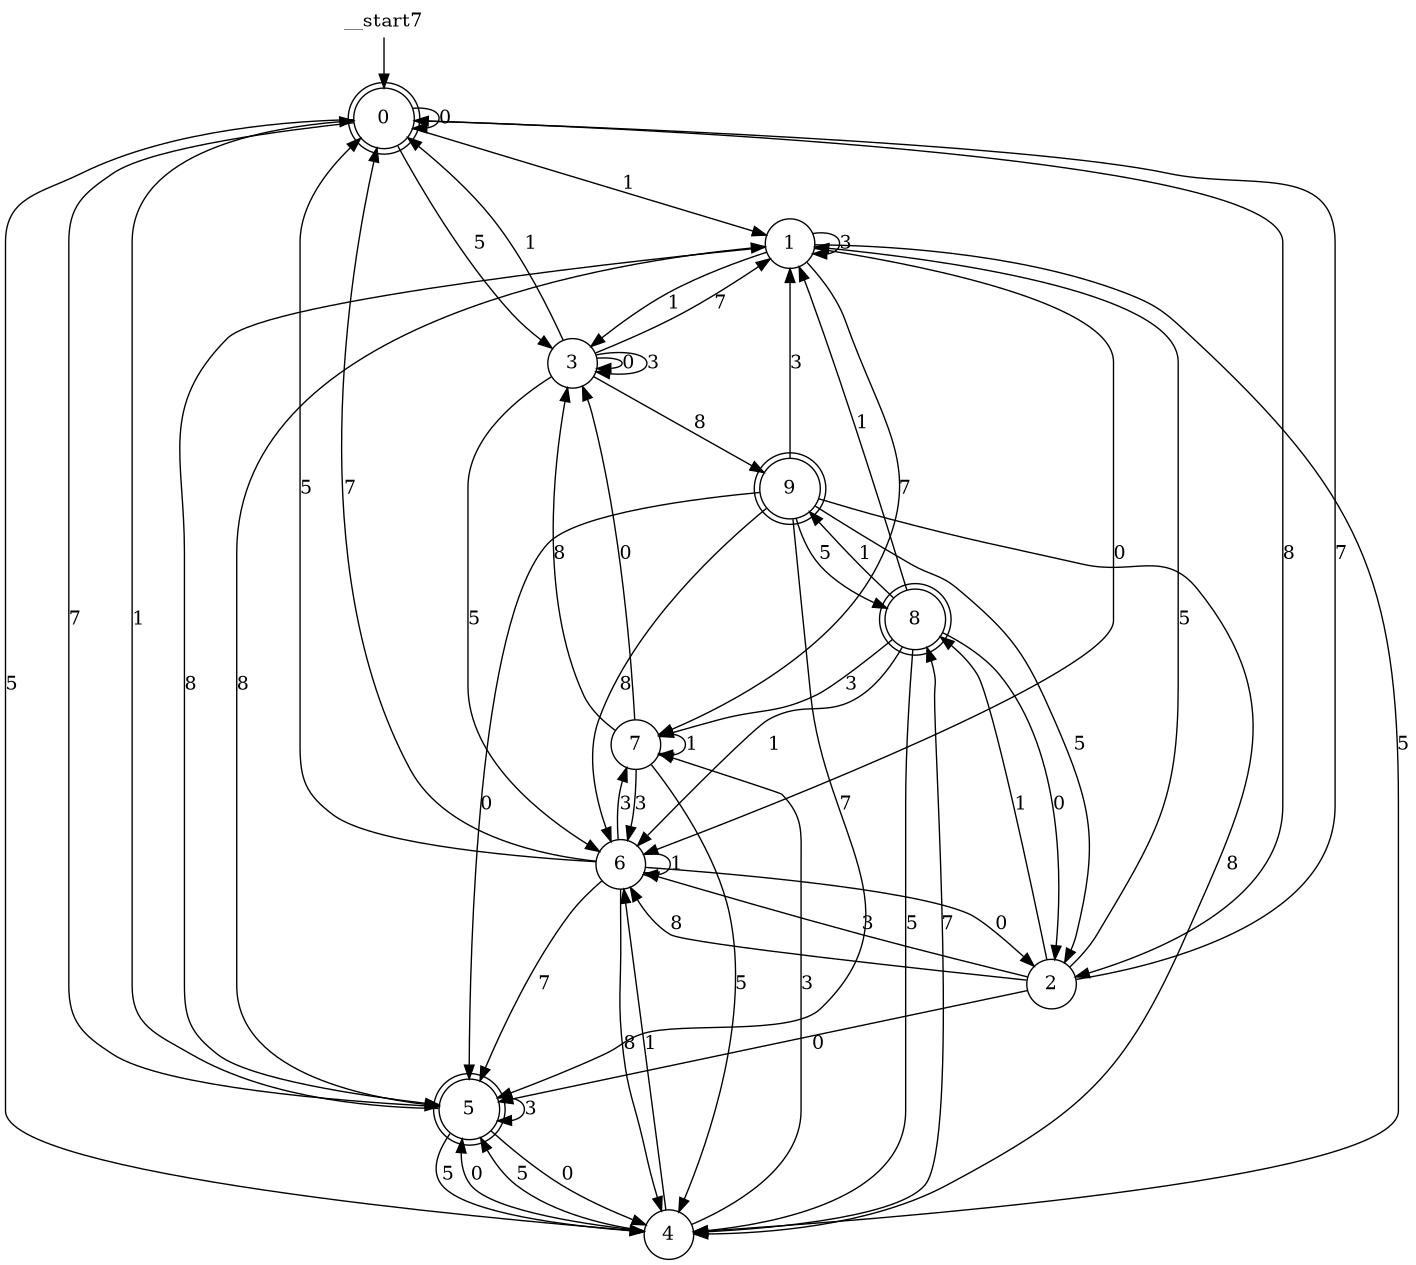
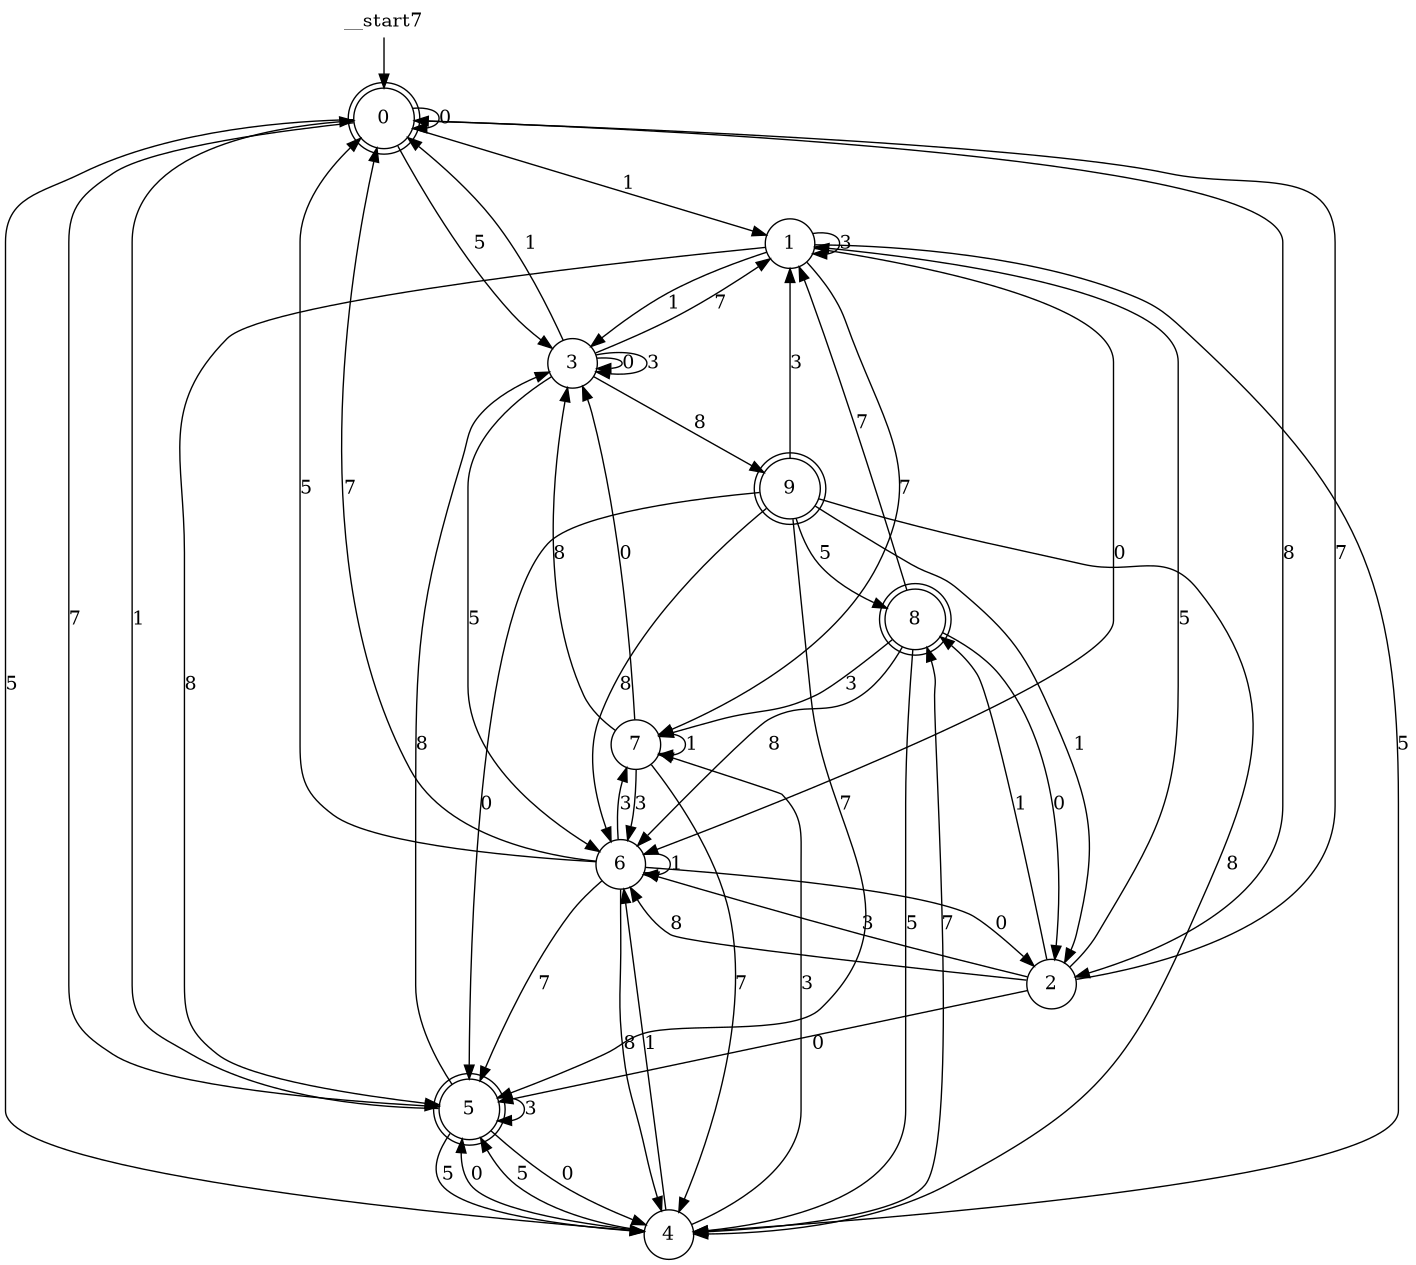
(863, 423) -> (863, 423)
(856, 561) -> none
(237, 573) -> (416, 715)
(775, 745) -> (775, 745)
(1080, 745) -> (1080, 745)
(742, 984) -> (742, 984)
